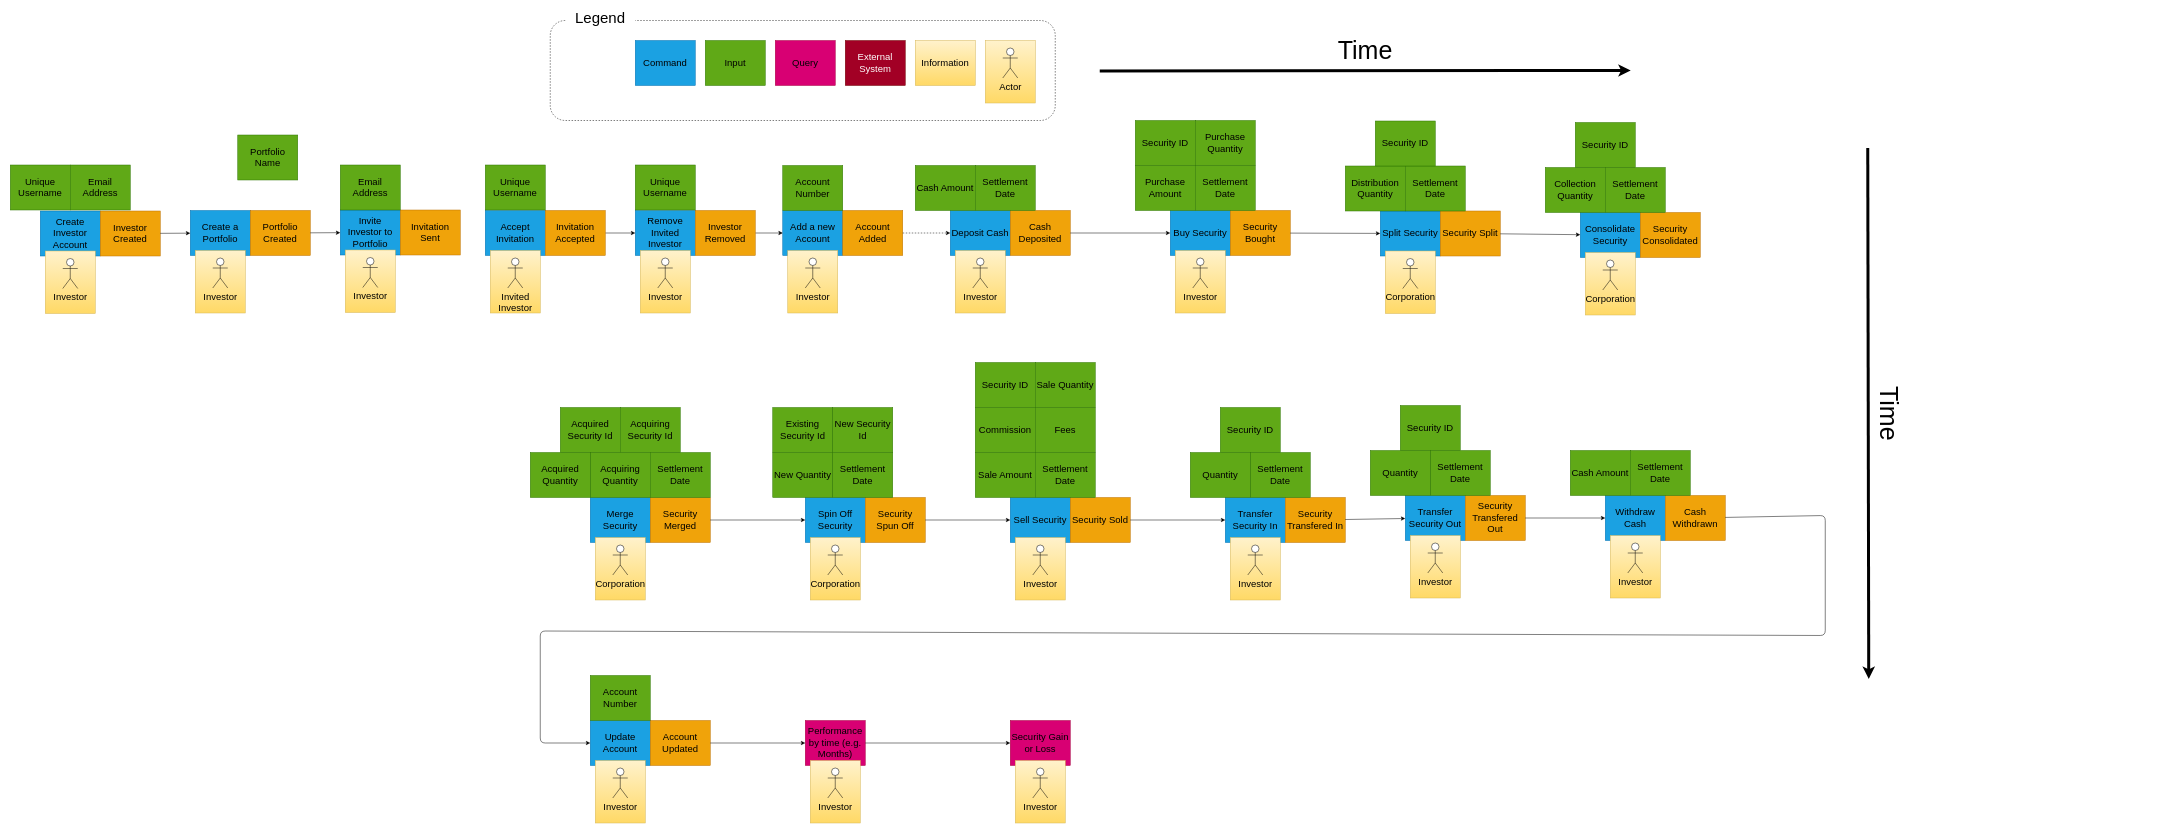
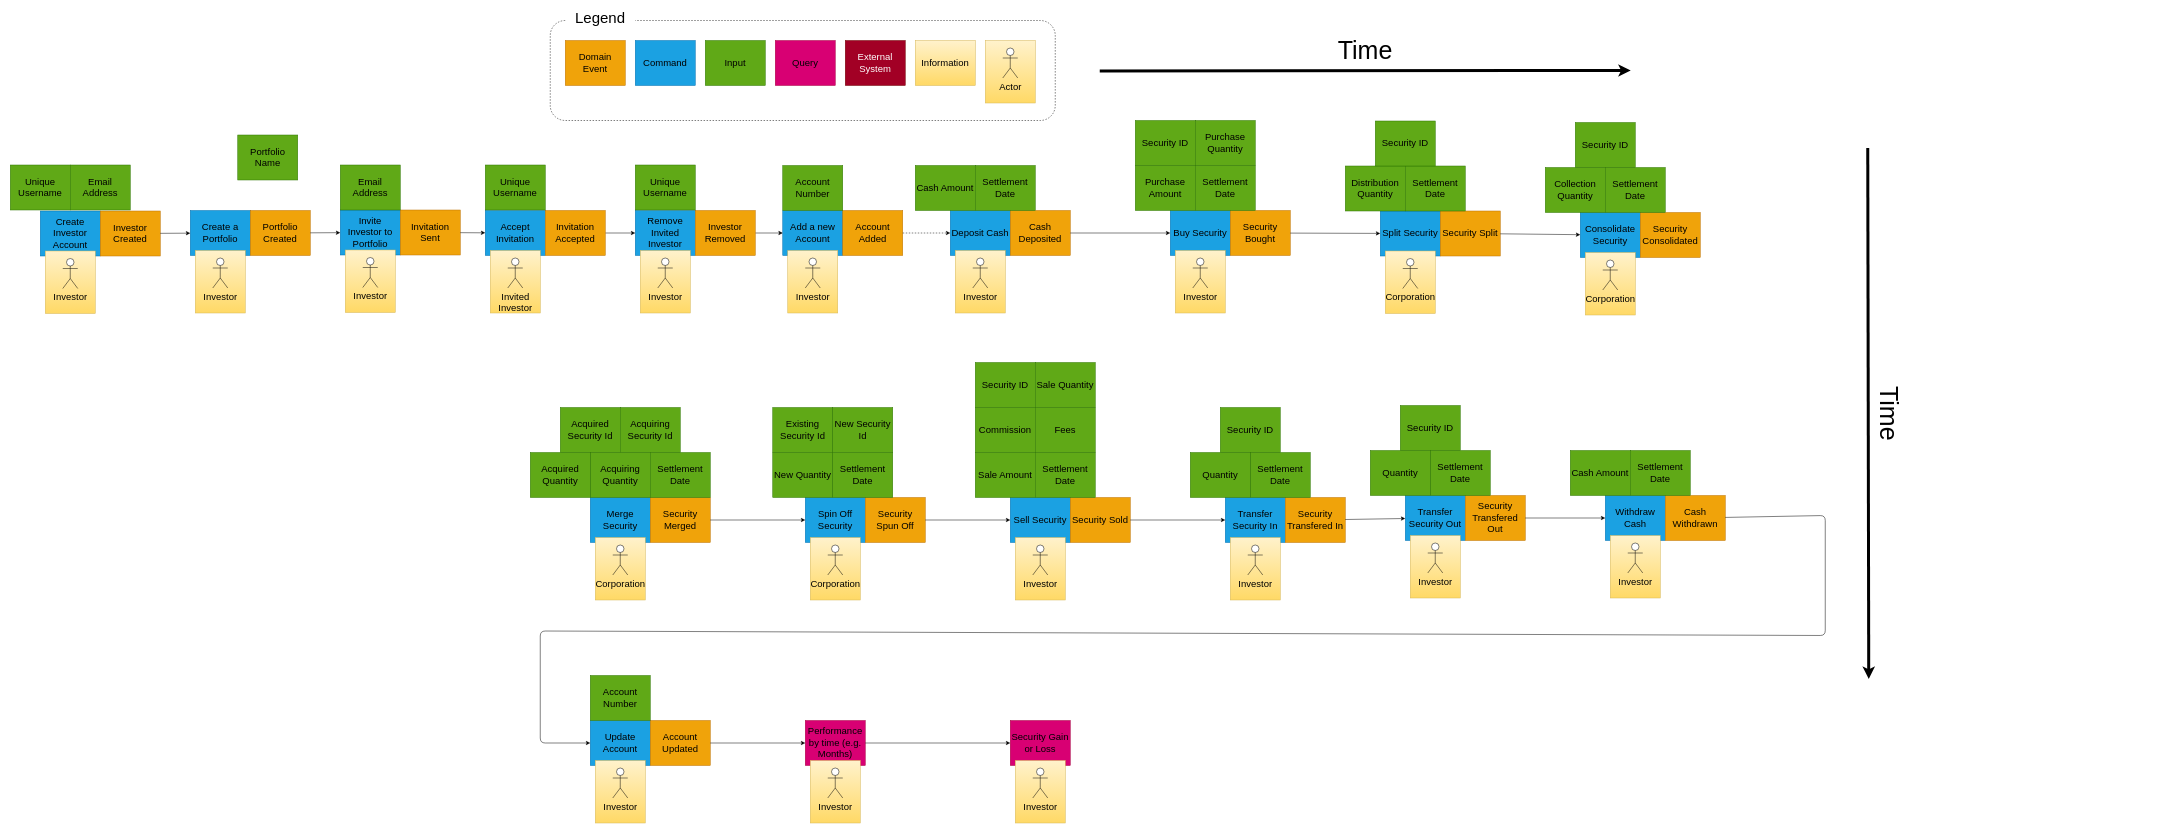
none -> (595, 63)
none -> (480, 233)
